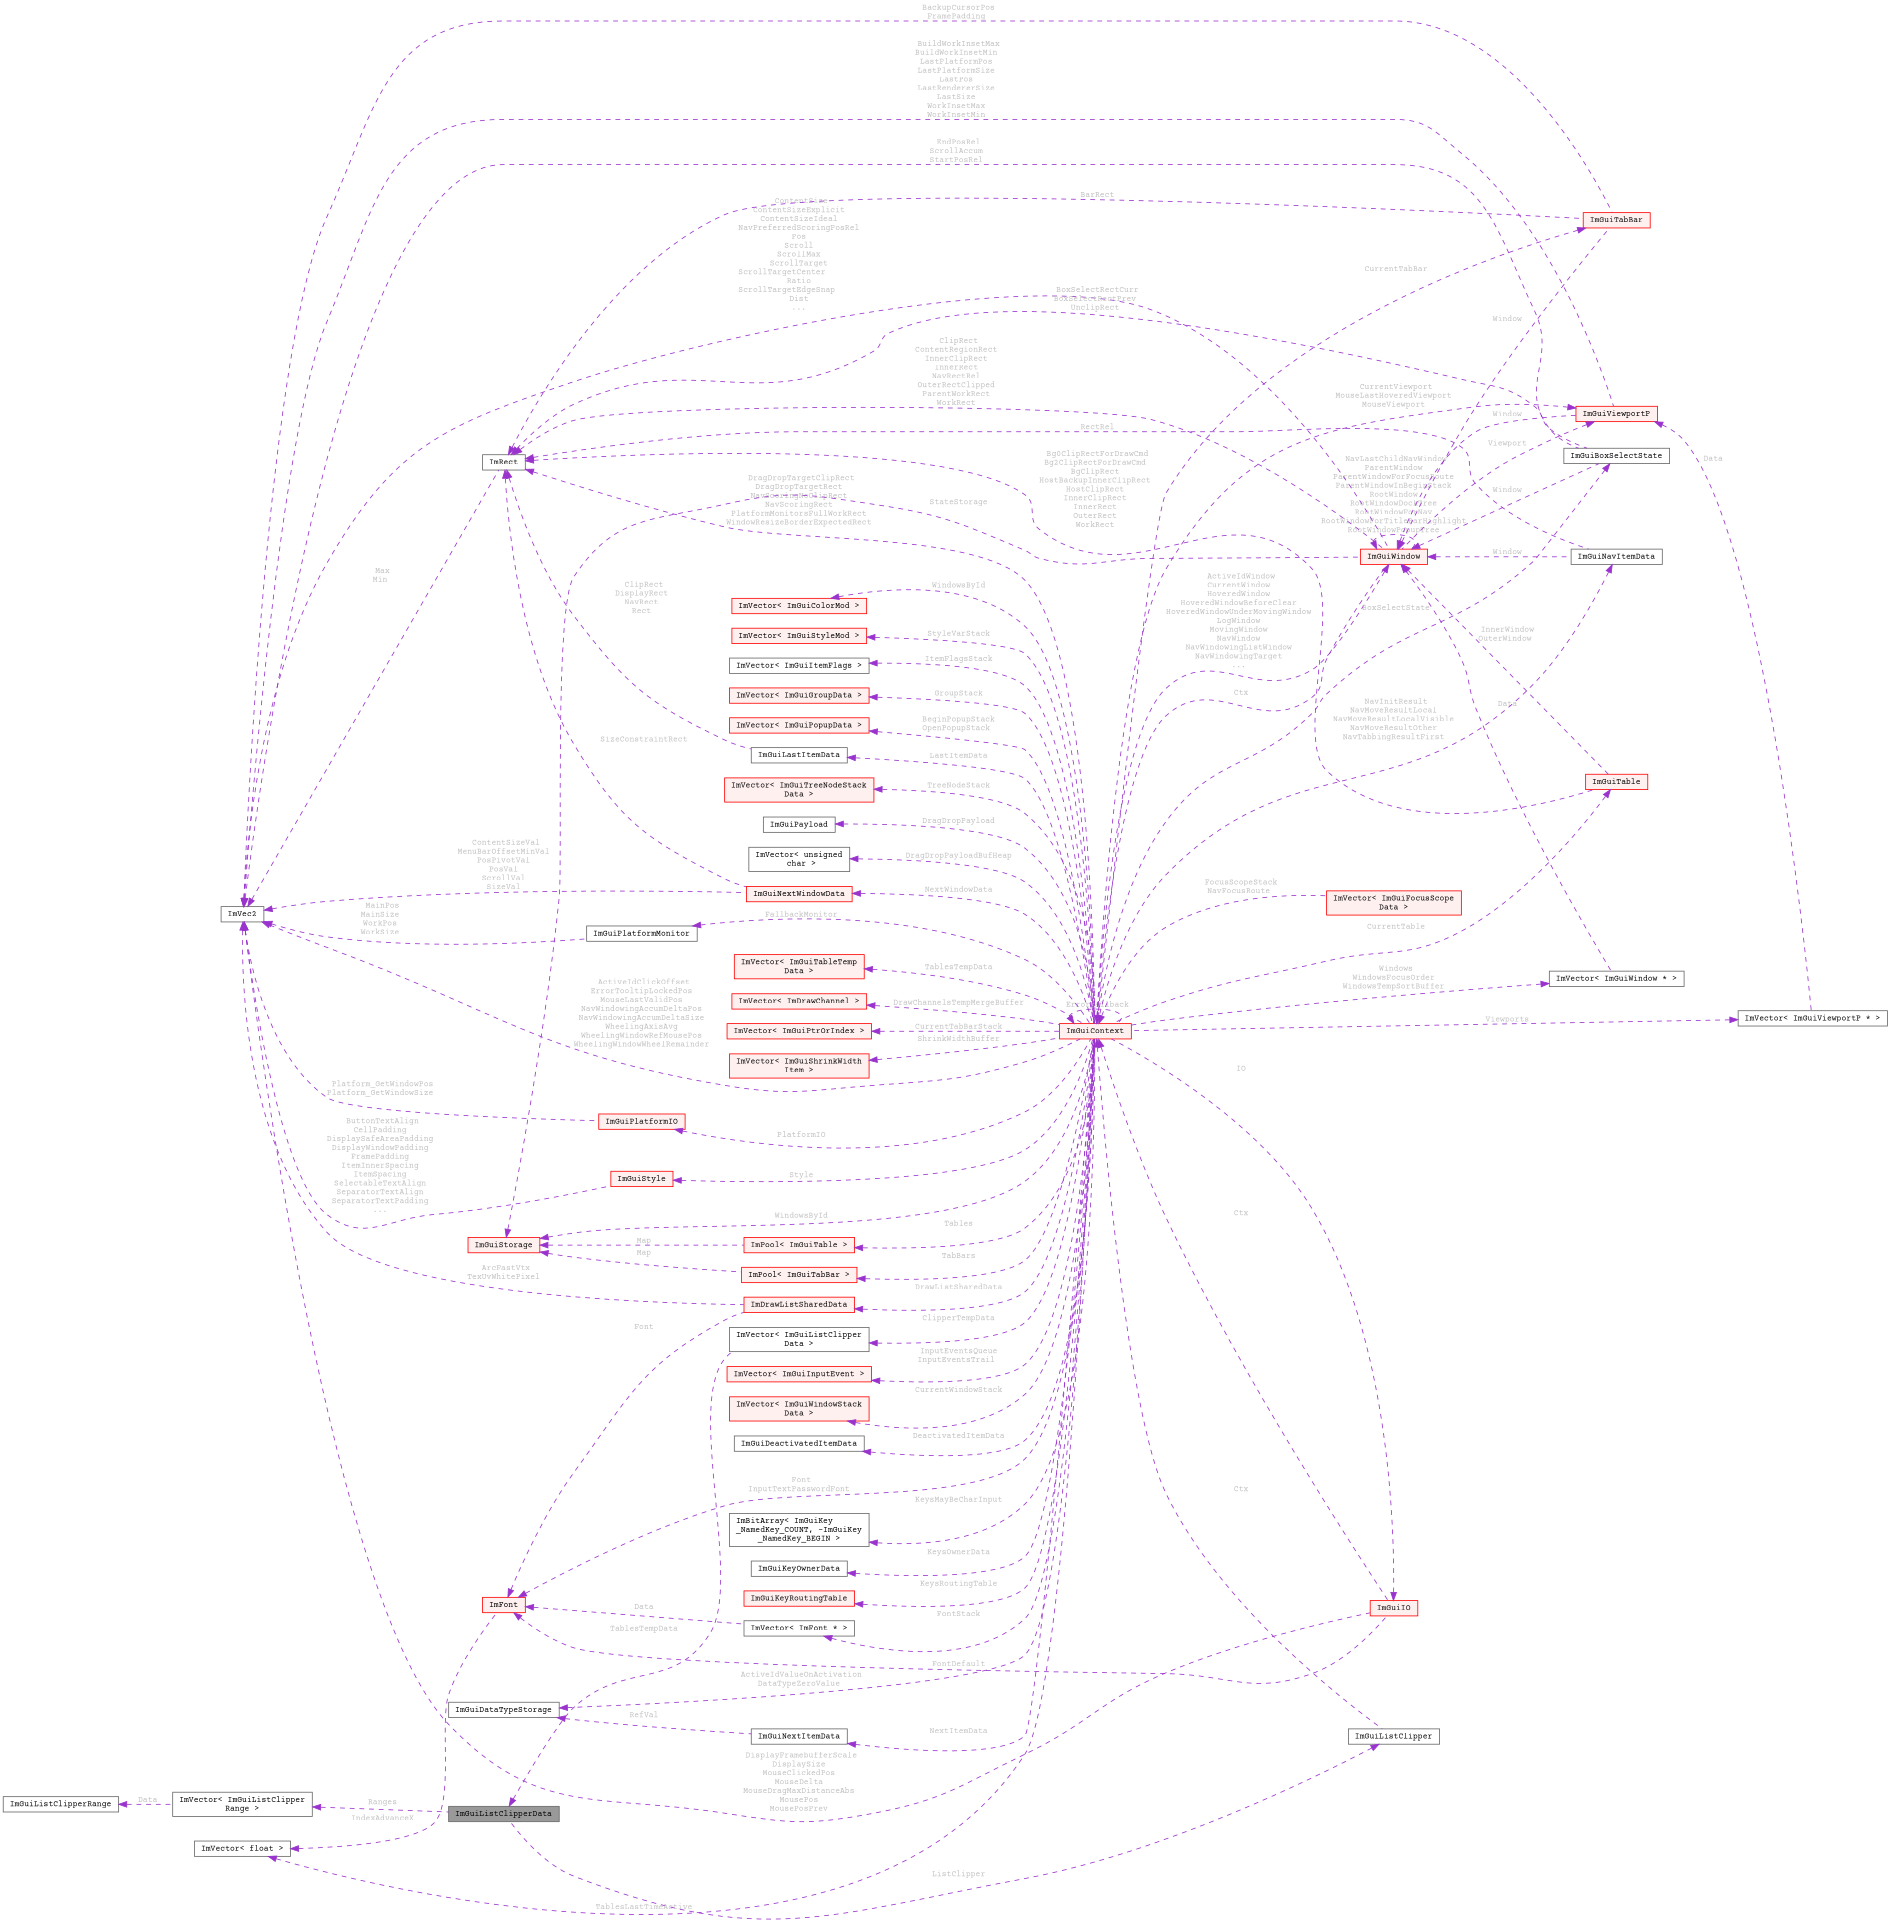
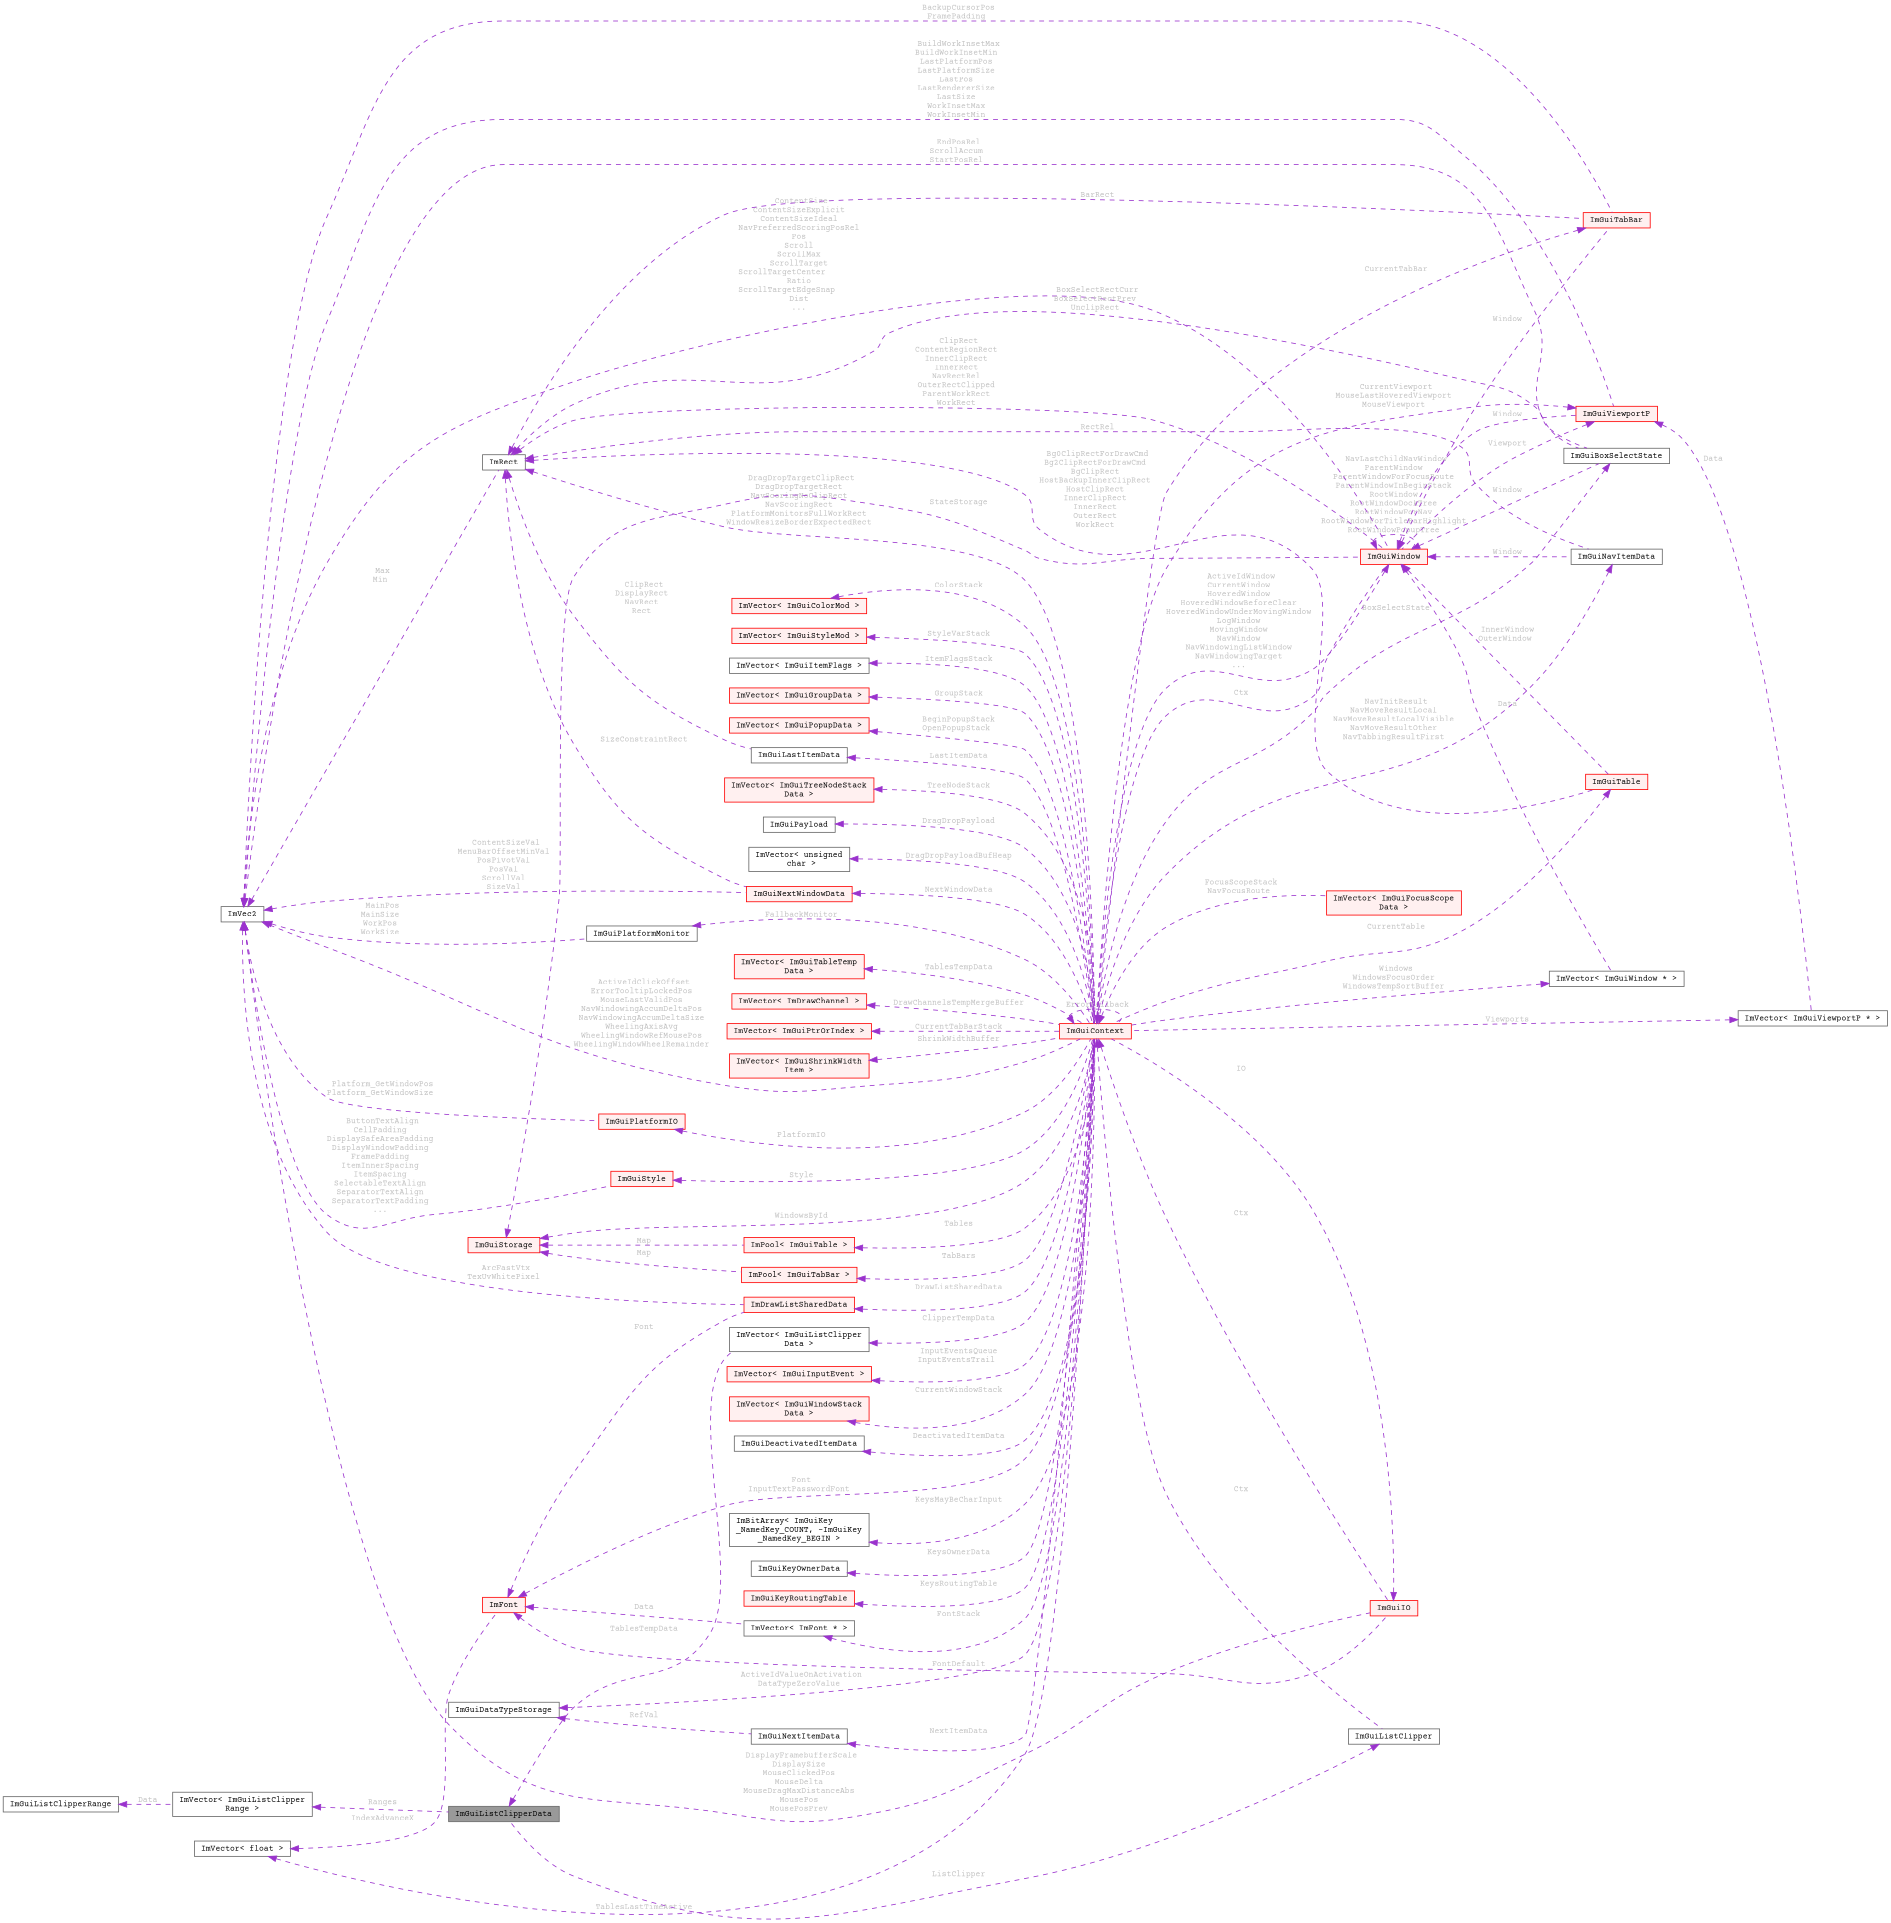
(957, 585) -> (957, 585)
